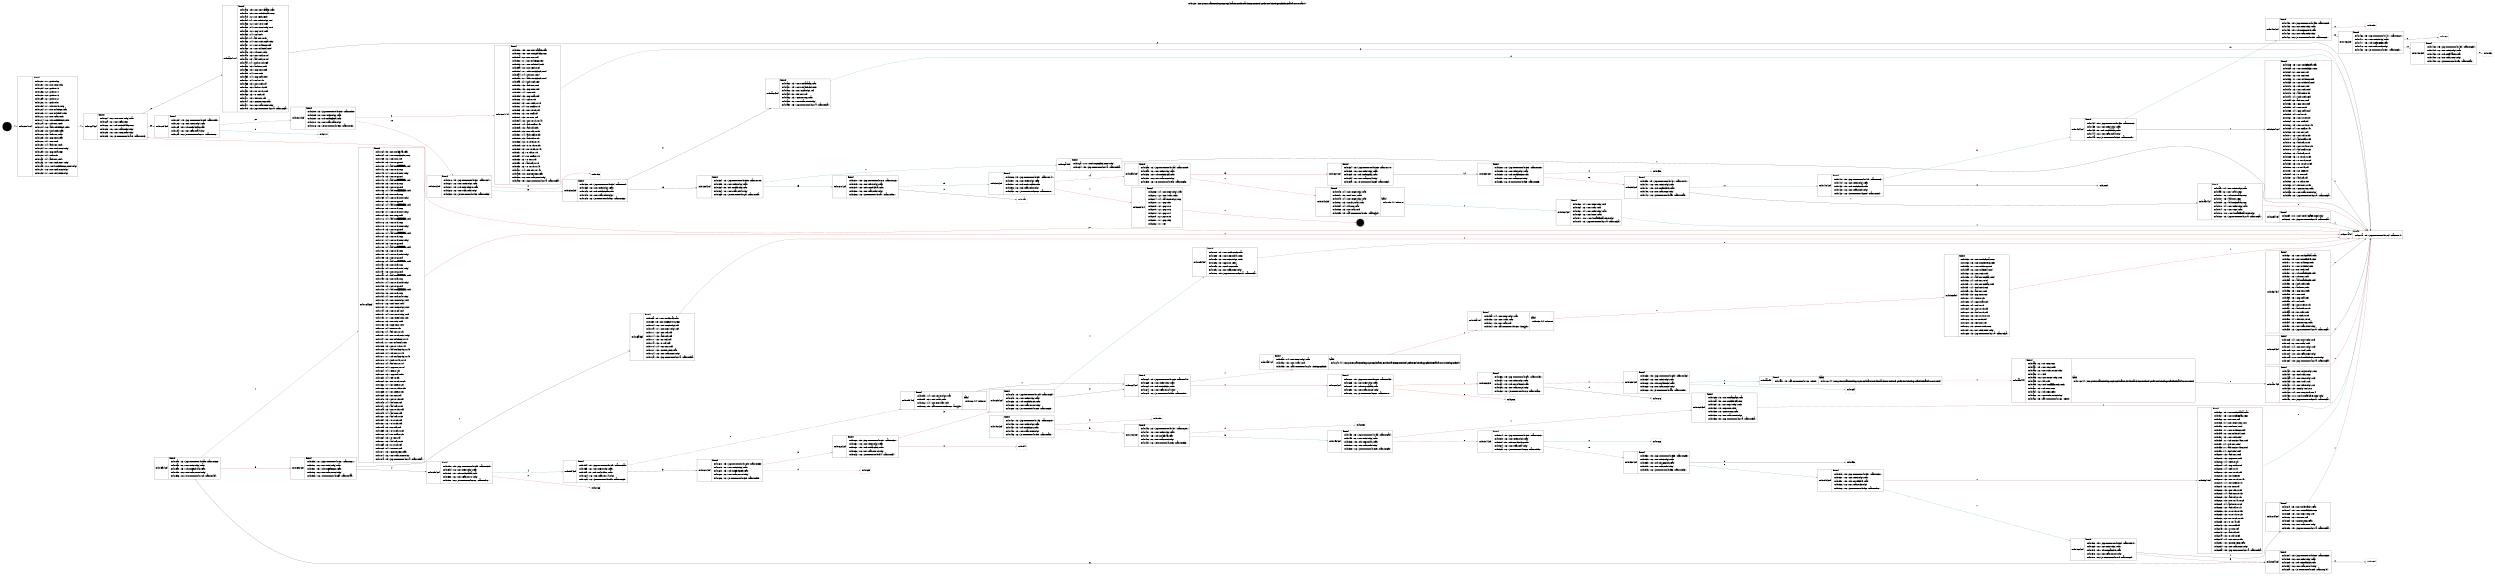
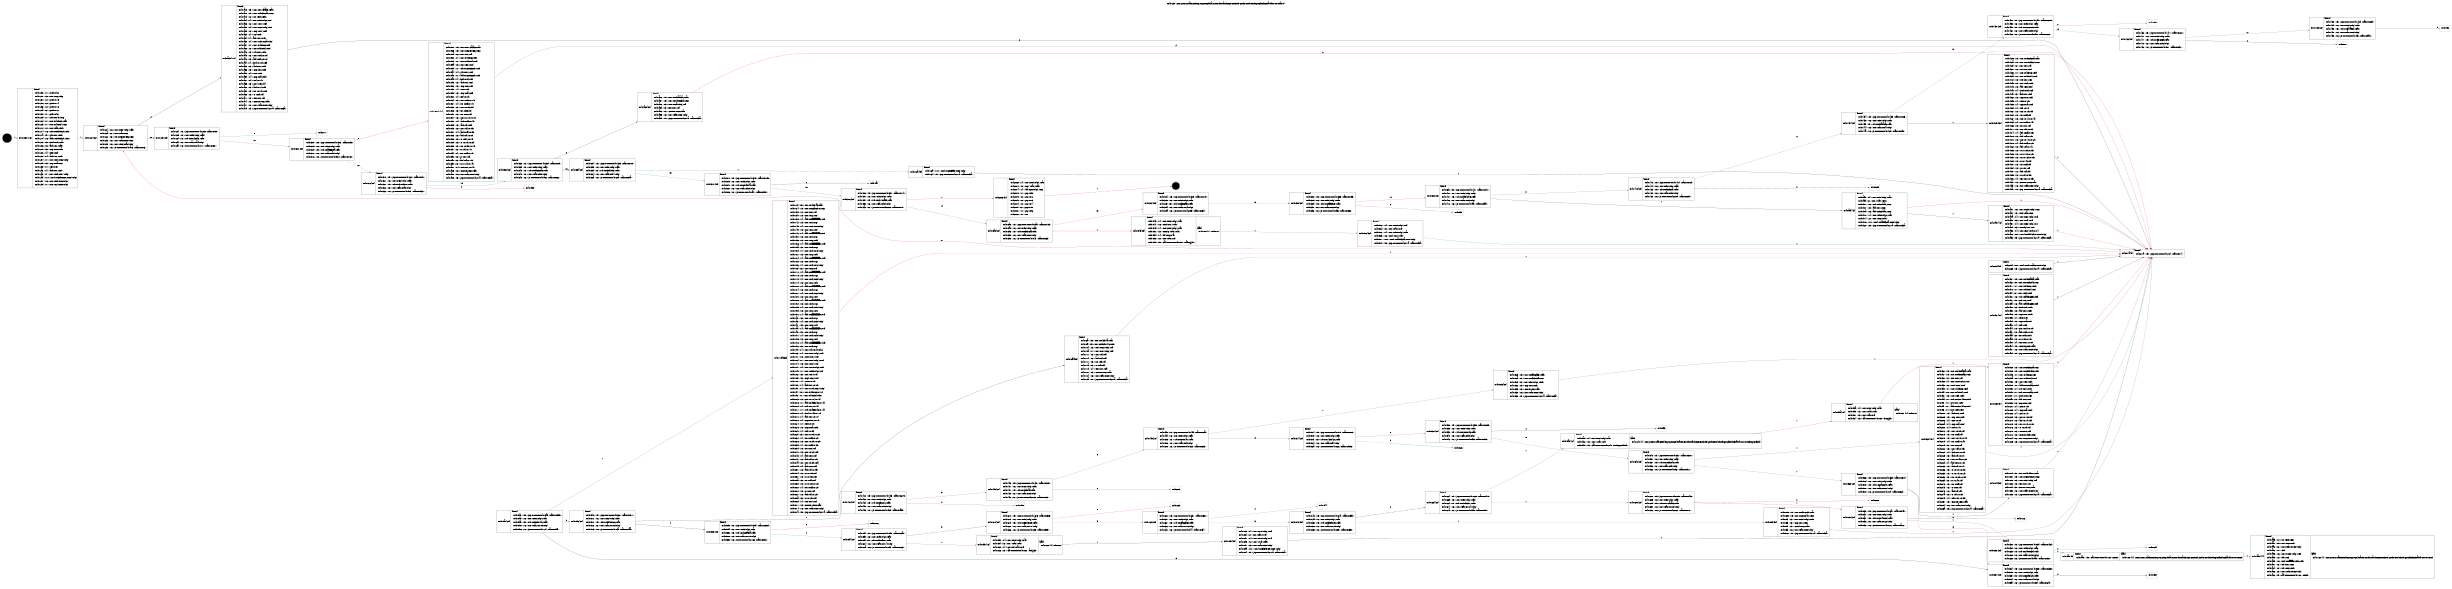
(1669, 57) -> (1481, 53)
(2230, 383) -> (1947, 217)
(1049, 384) -> (1142, 543)
